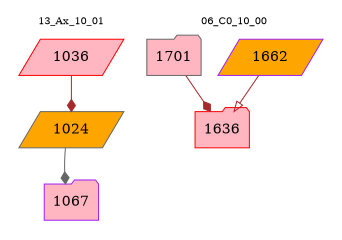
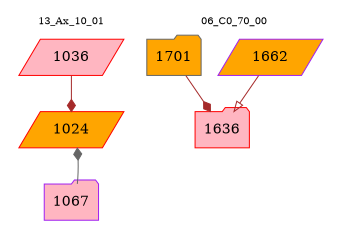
(234, 22) -> (234, 22)
(174, 57) -> (174, 57)
(71, 130) -> (71, 130)
(65, 160) -> (78, 172)
